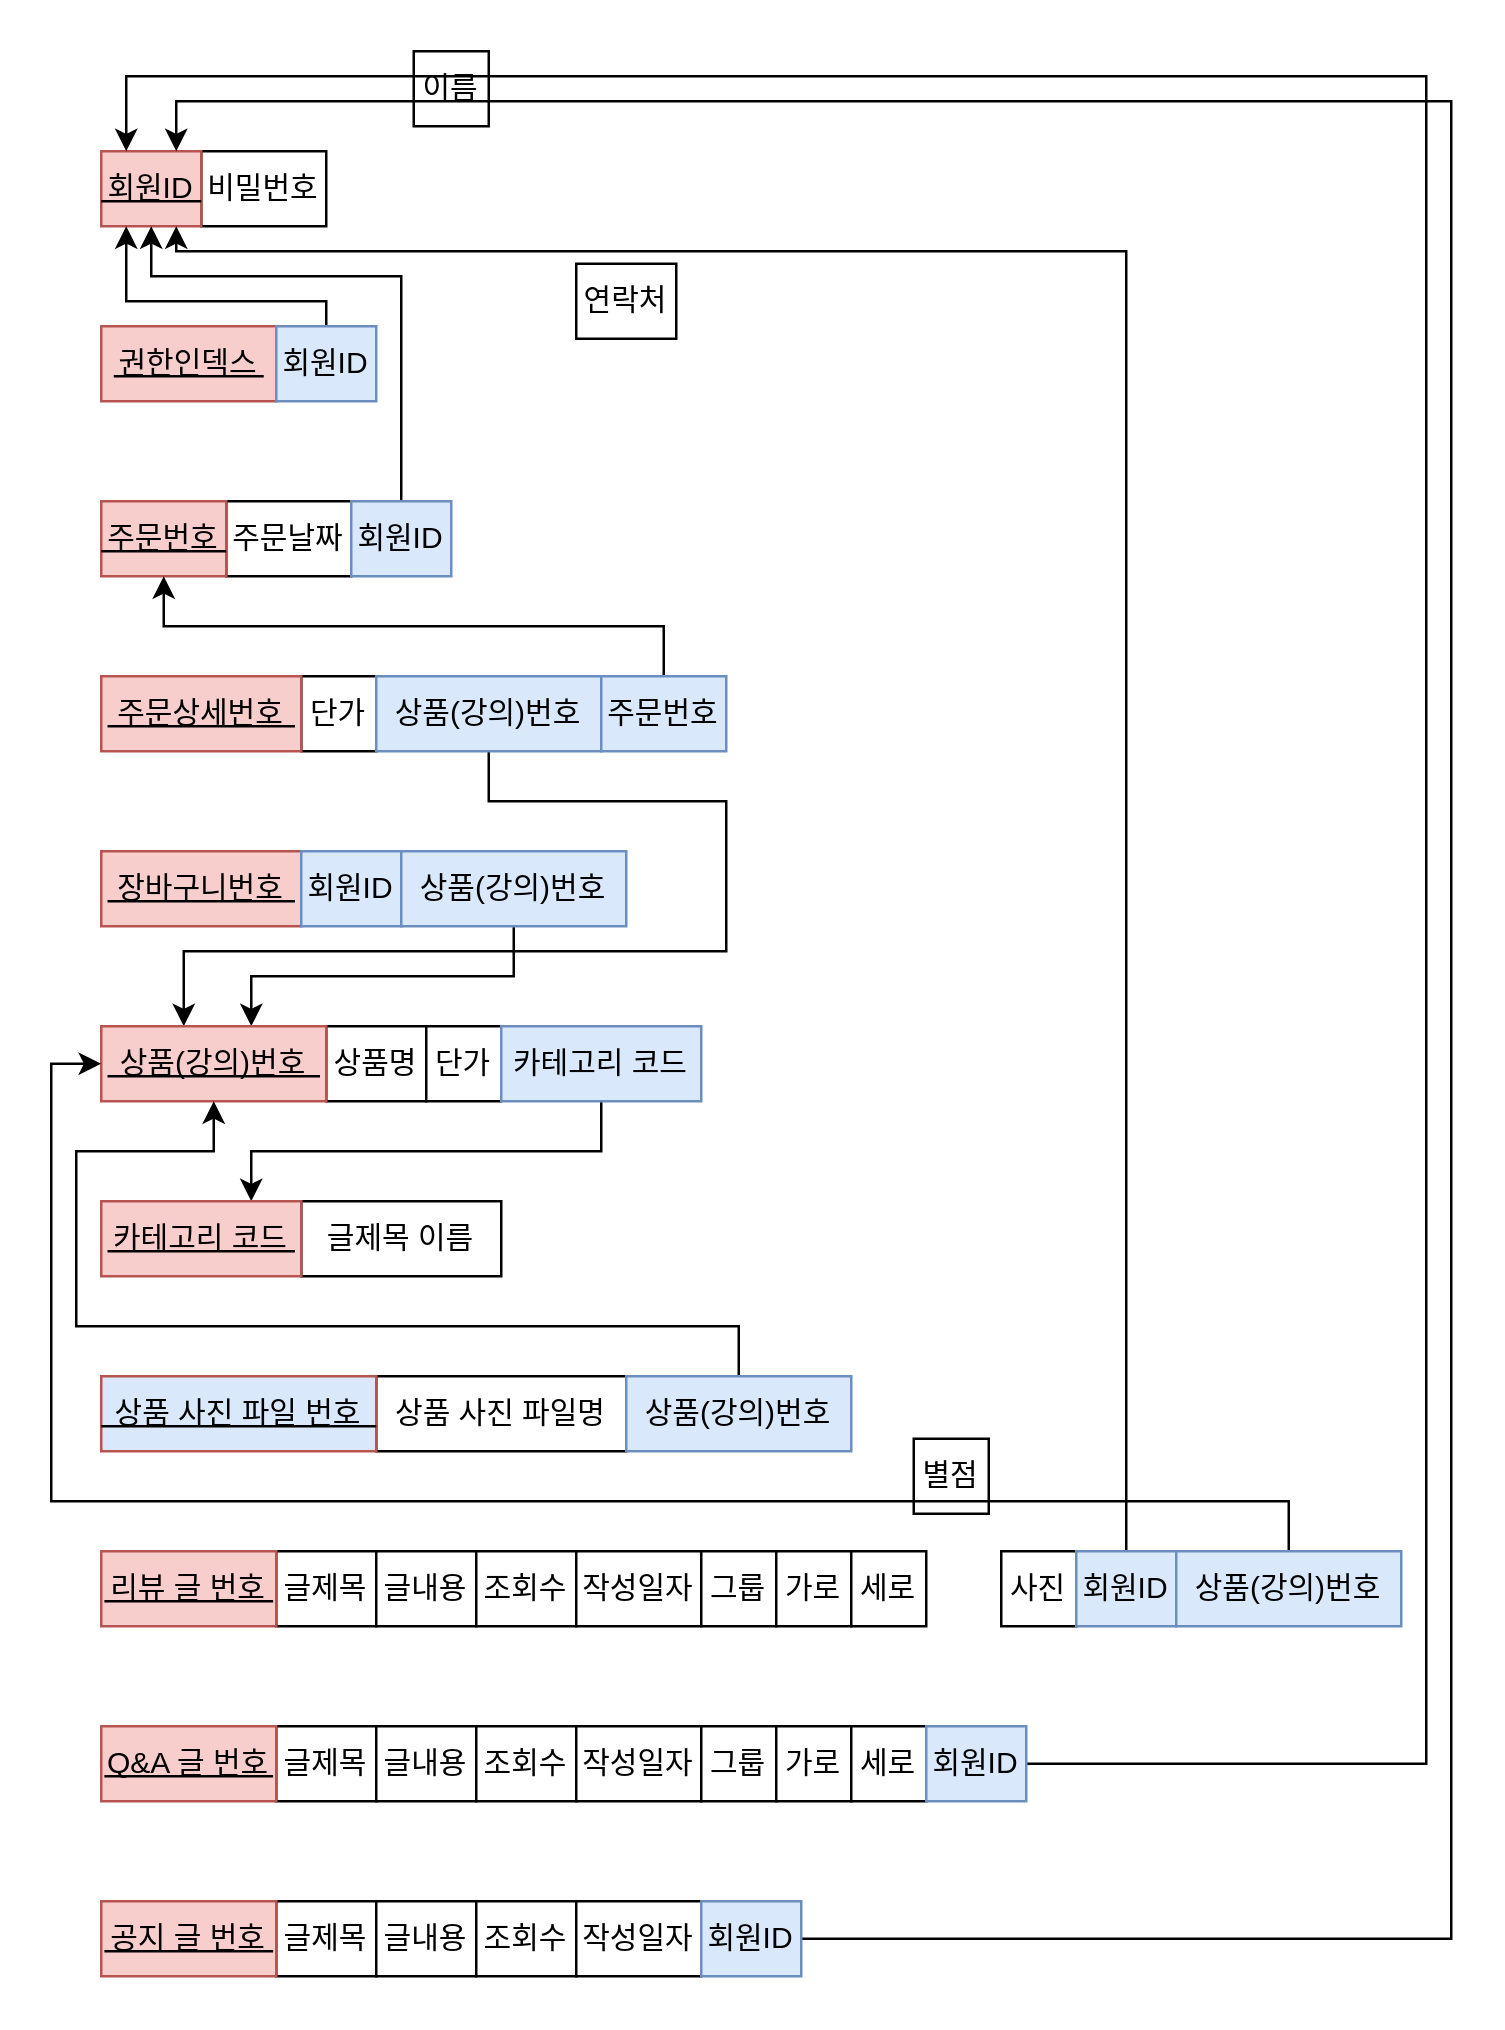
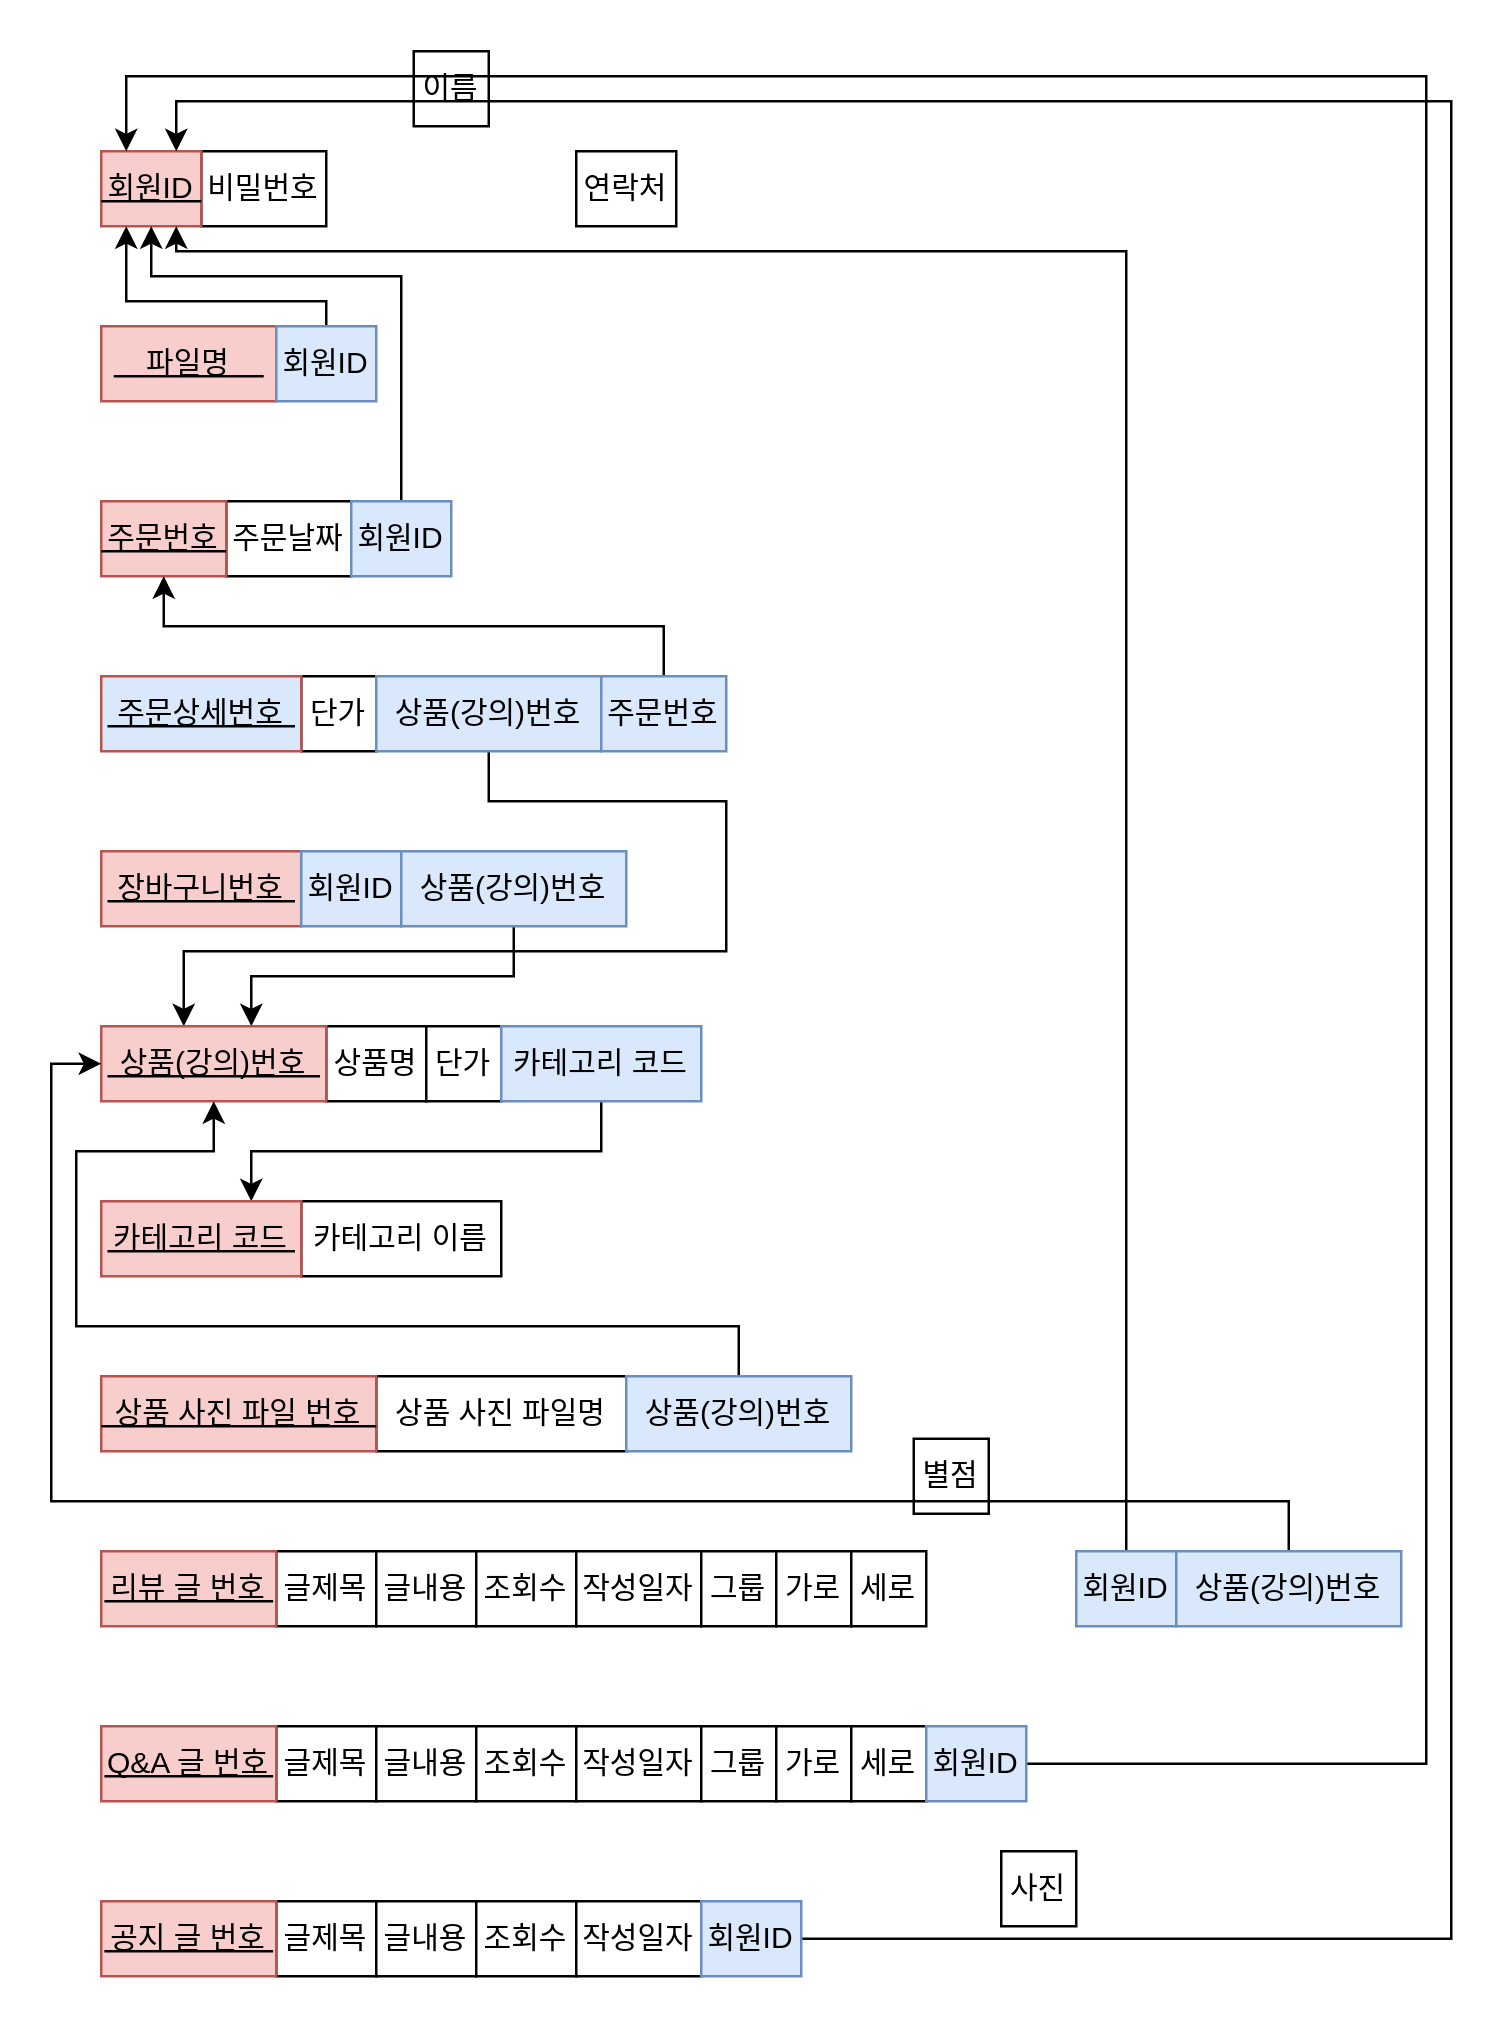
(626, 301) -> (626, 189)
(189, 364) -> (189, 364)
(201, 714) -> (201, 714)
(401, 1239) -> (401, 1239)
(239, 1414) -> (239, 1414)
(1039, 1589) -> (1039, 1889)
